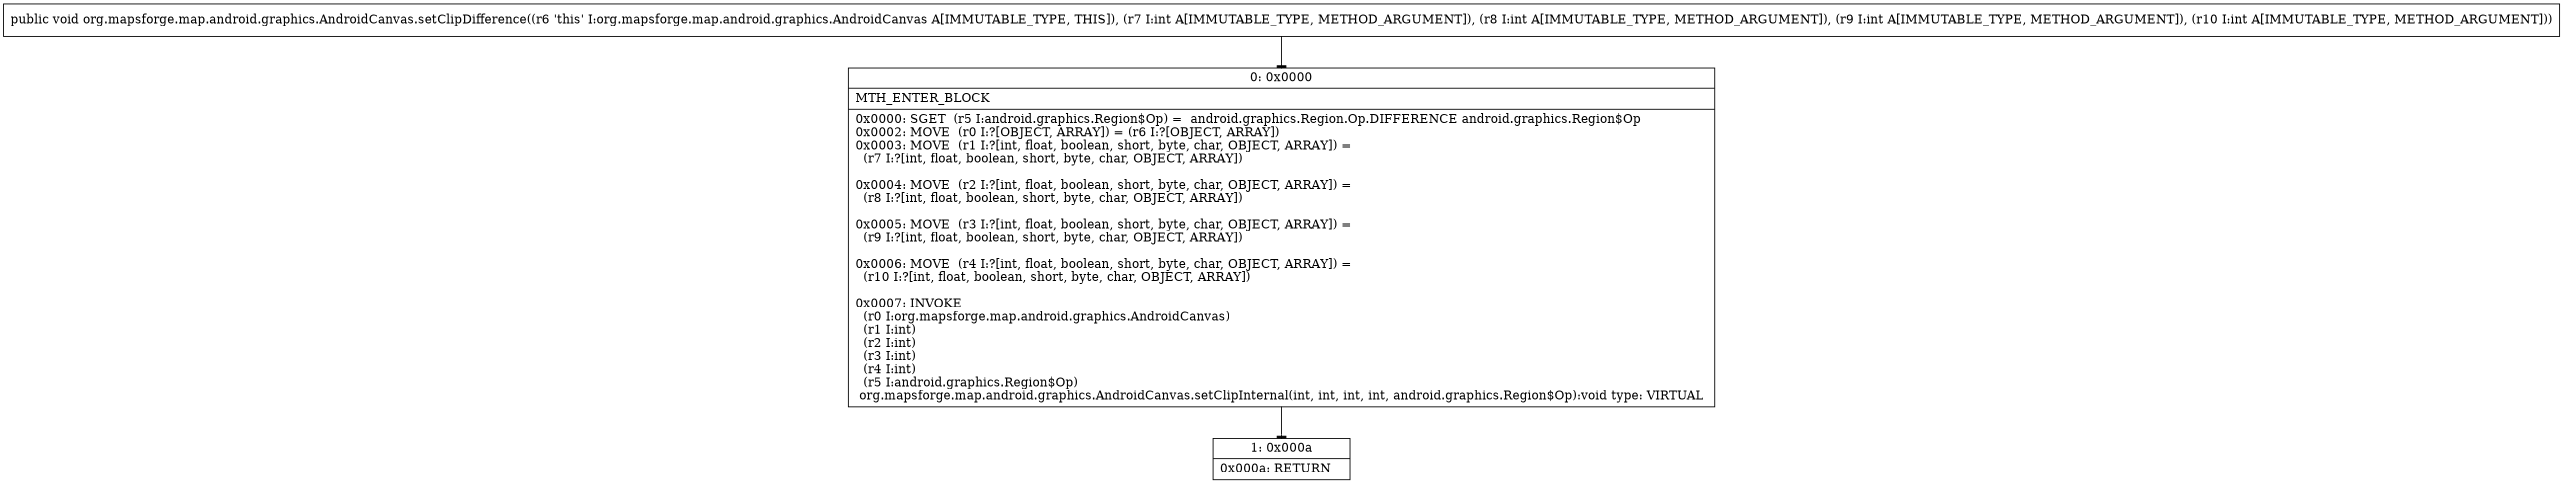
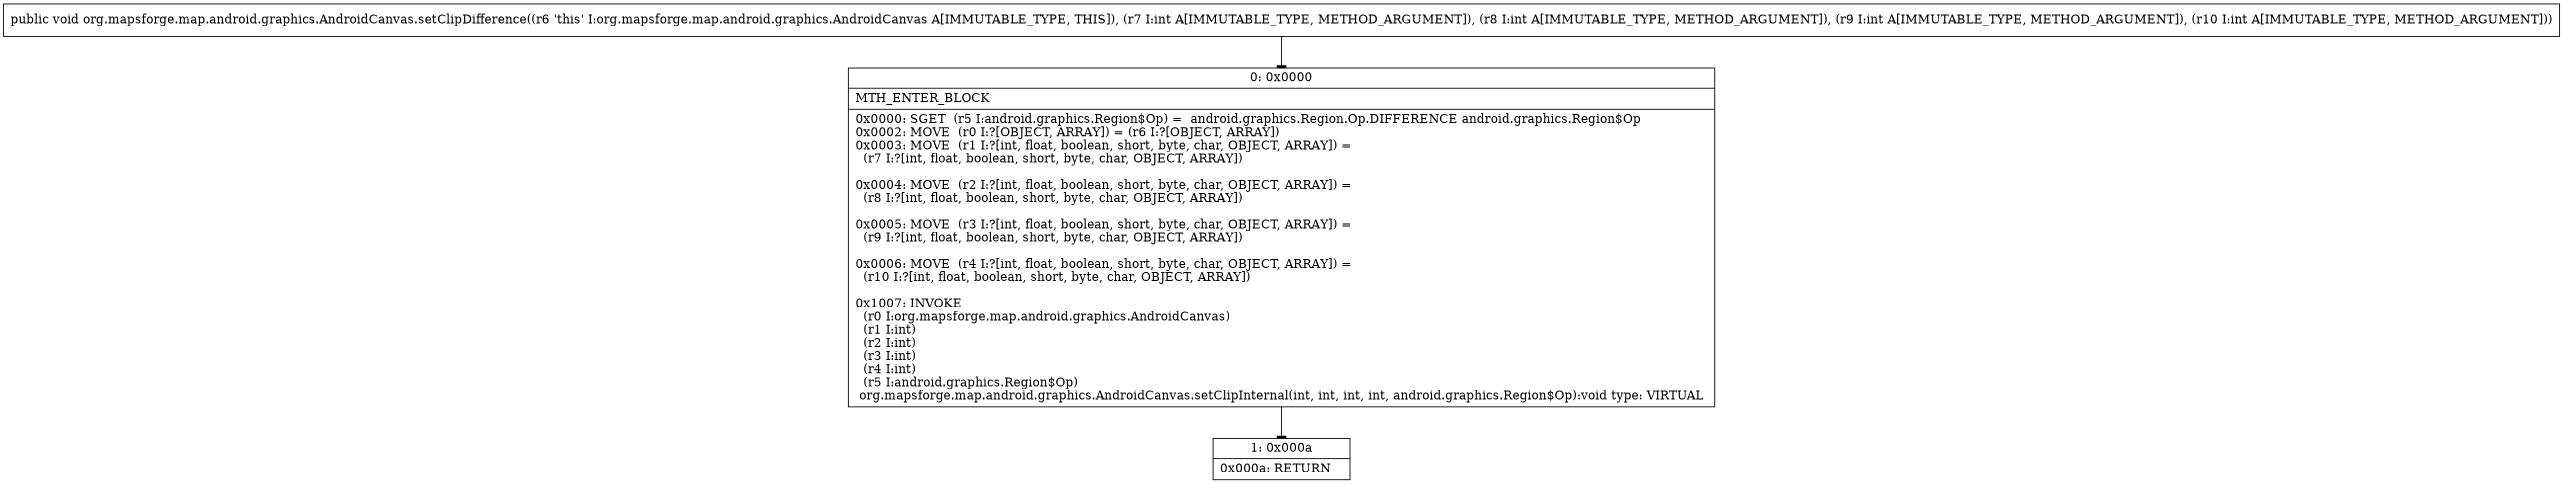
(913, 304) -> (913, 304)
